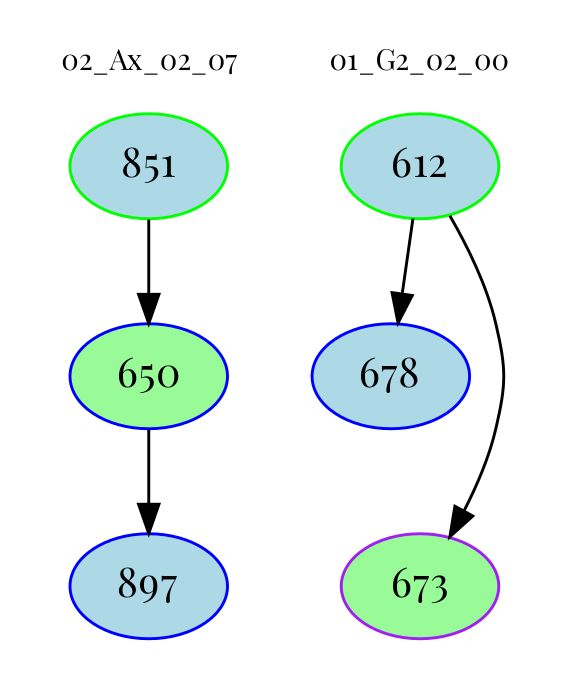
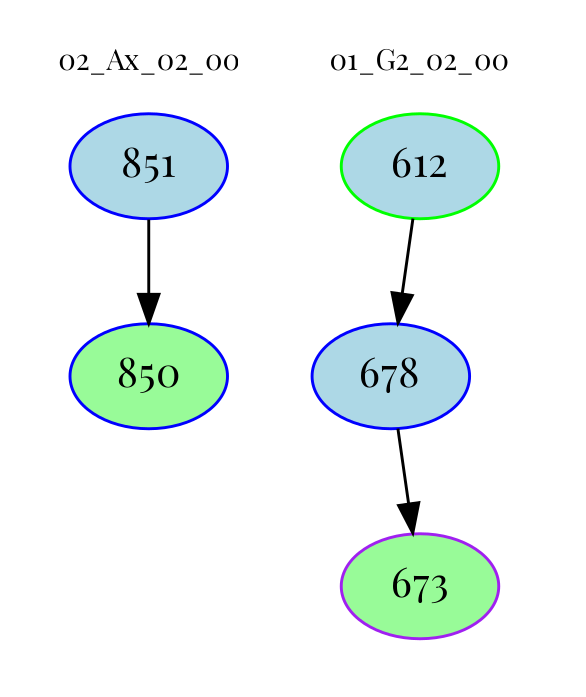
(150, 63) -> (150, 63)
(149, 166) -> (149, 166)
(503, 361) -> (403, 466)
(149, 376) -> (149, 376)
(149, 586) -> none
